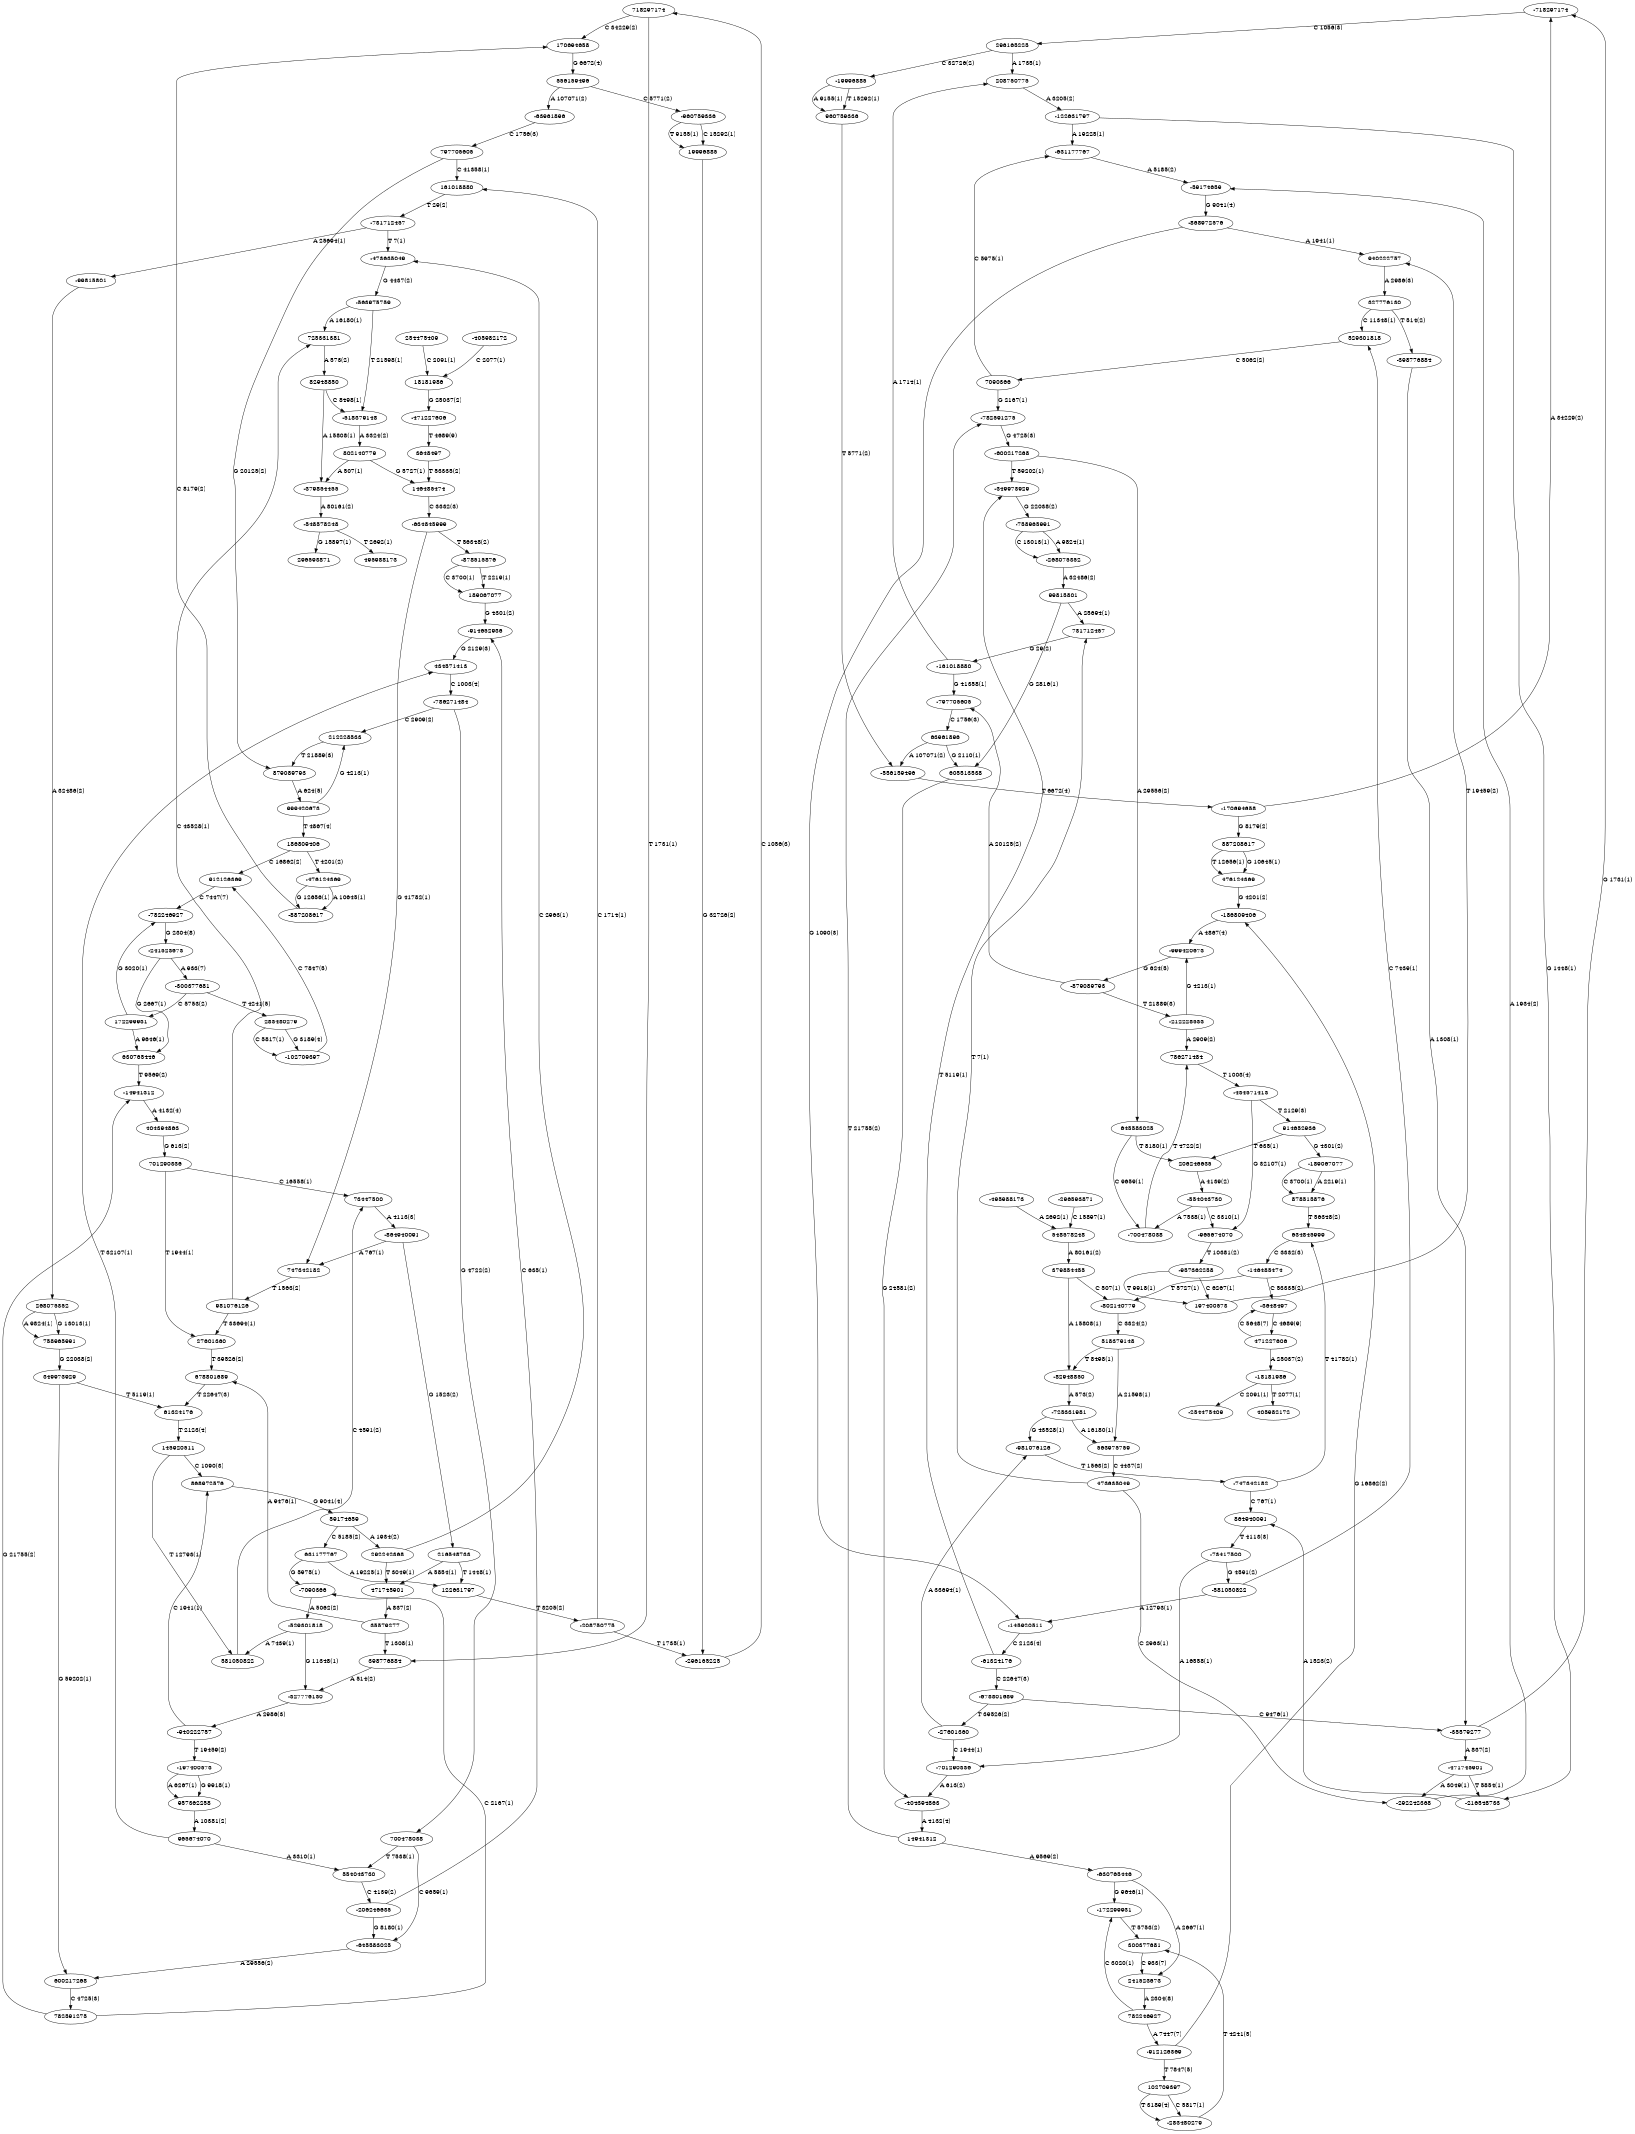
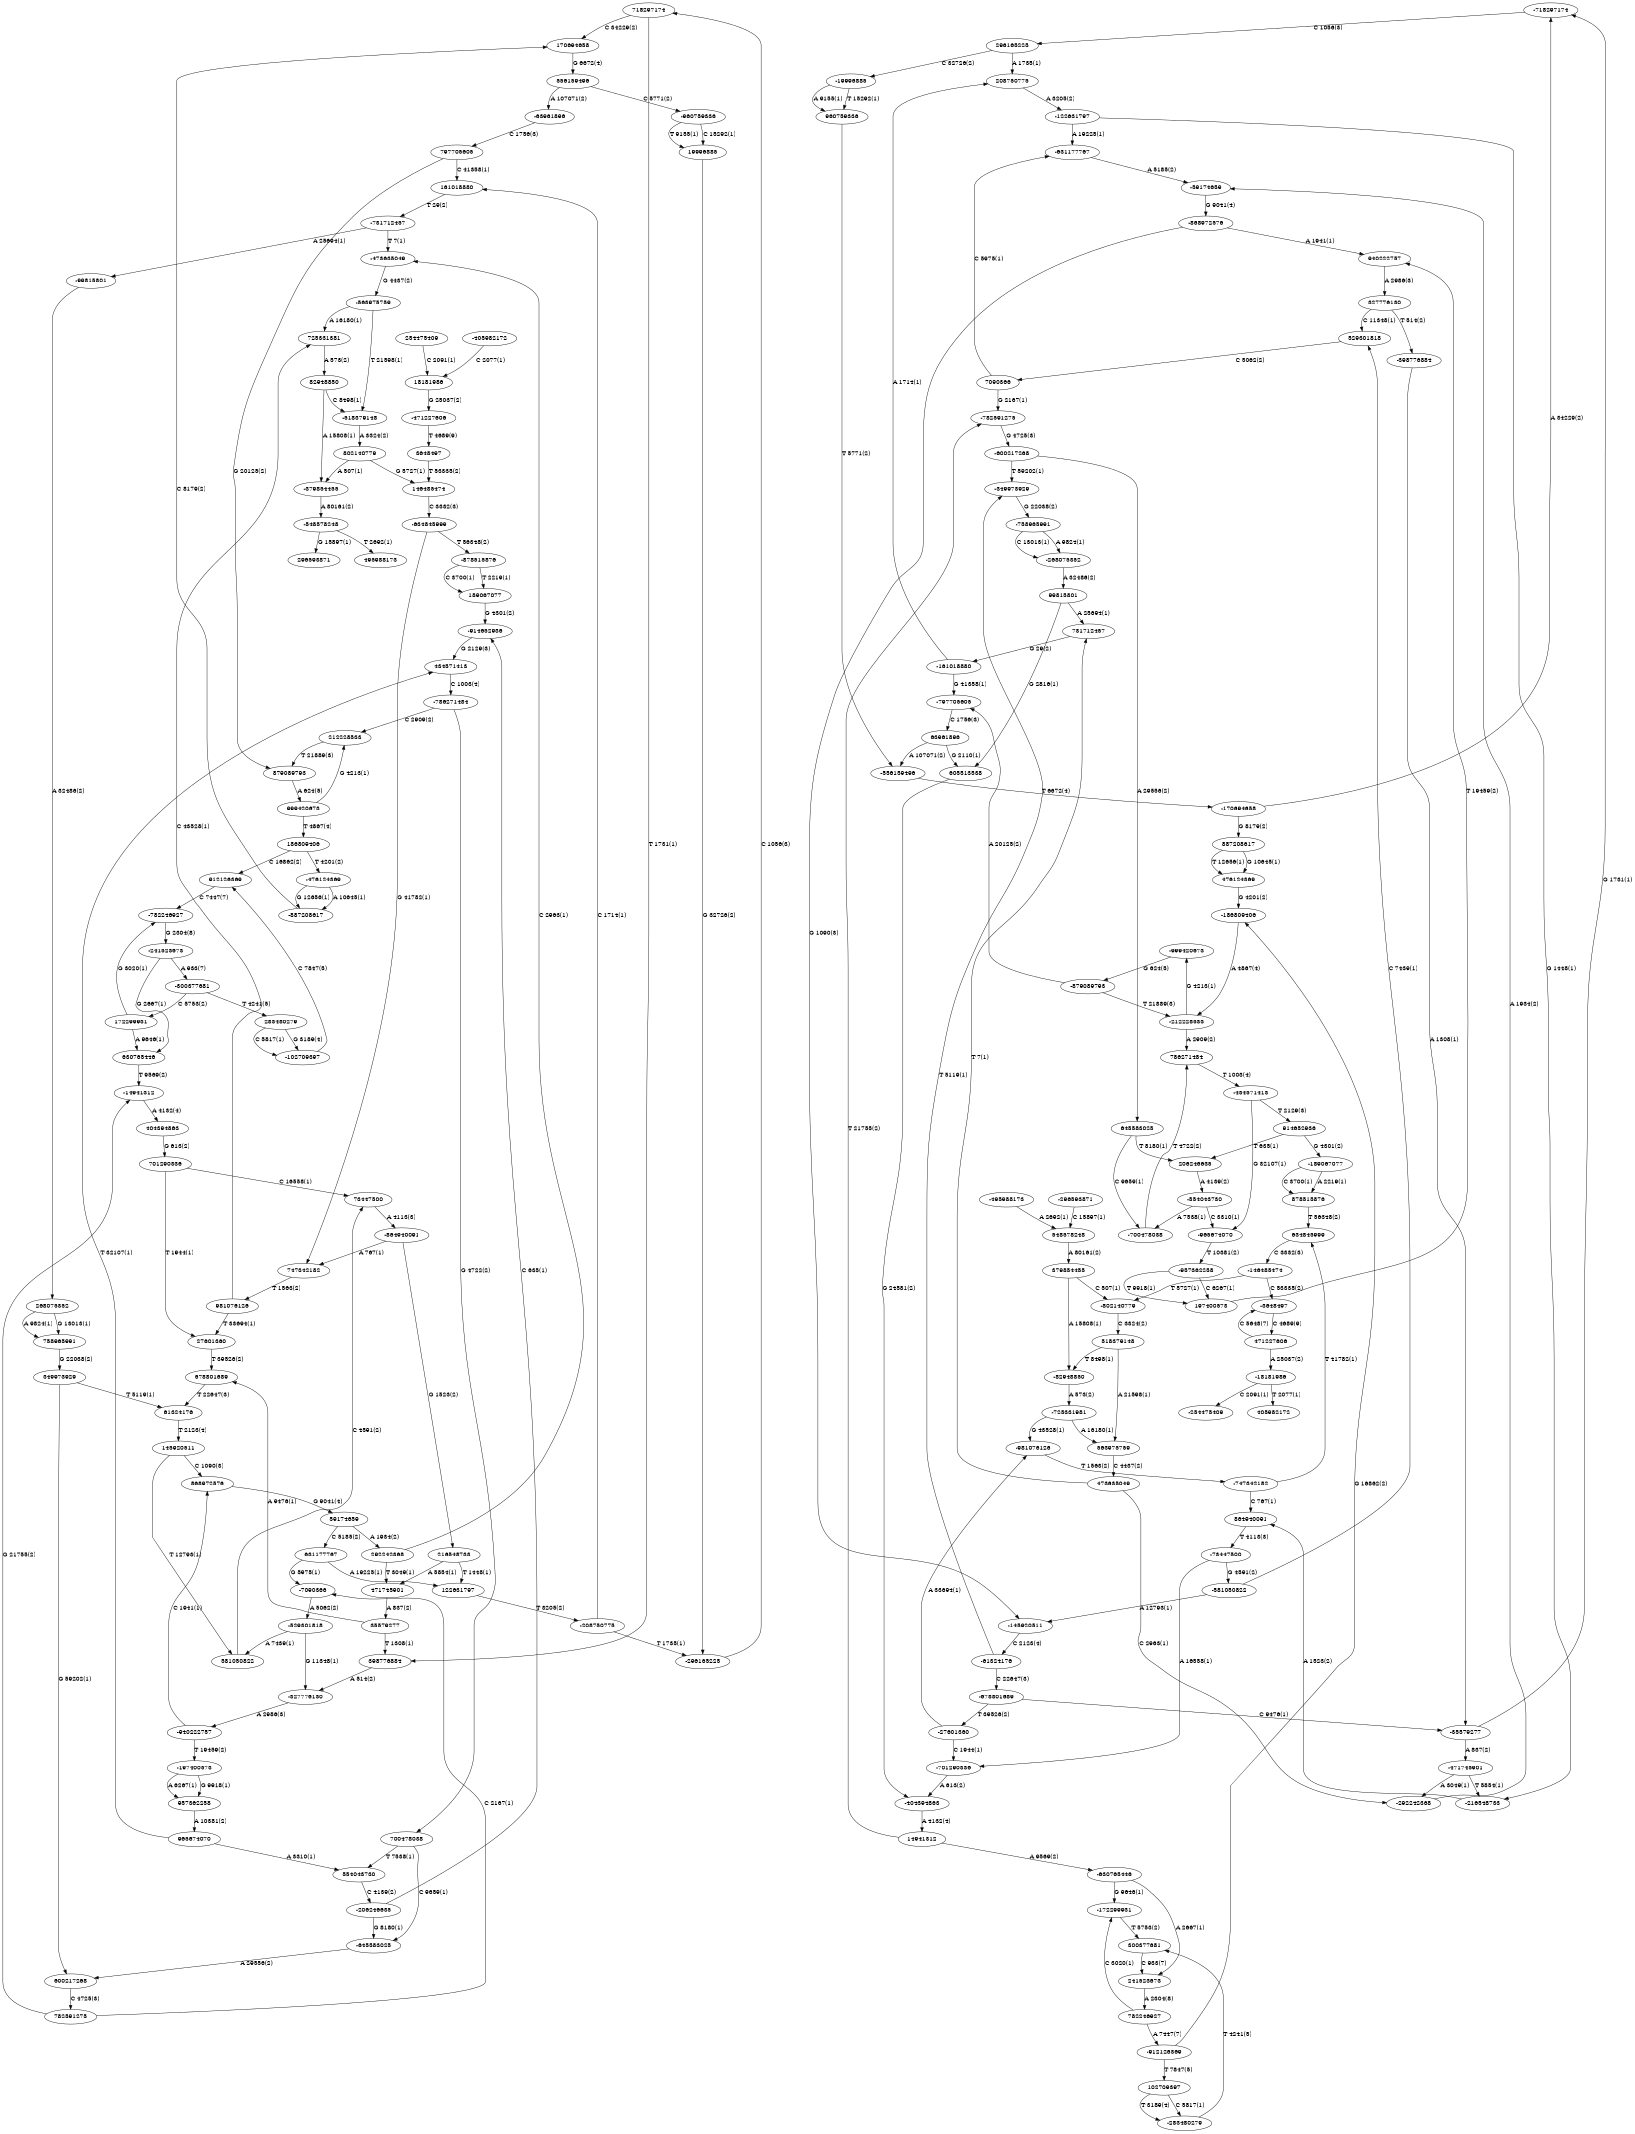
(1202, 927) -> (1229, 972)
(1226, 1555) -> (1226, 1555)
